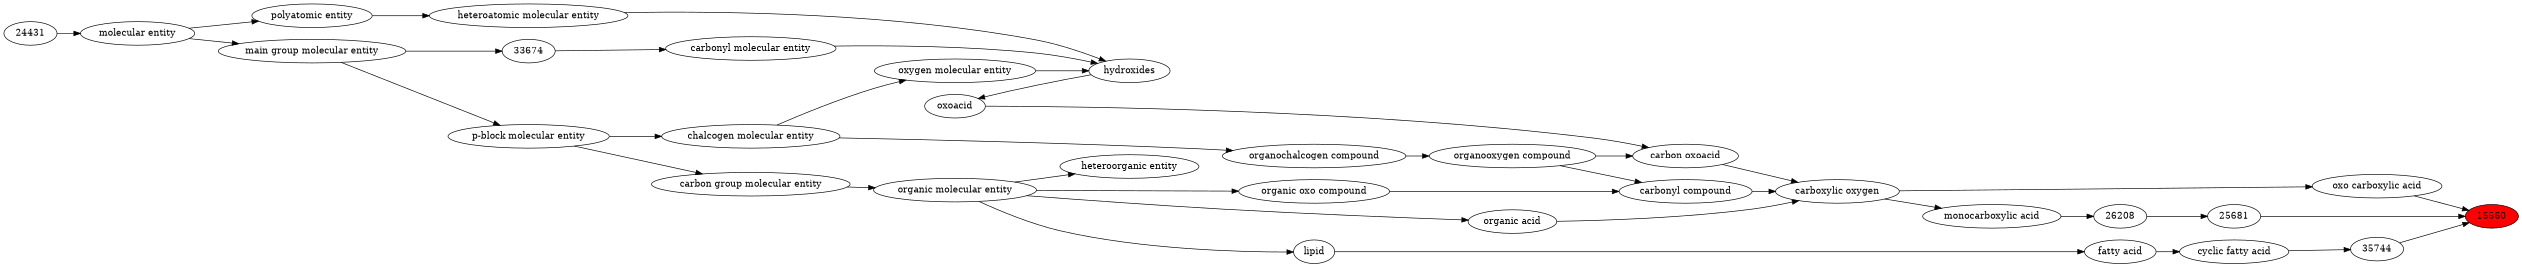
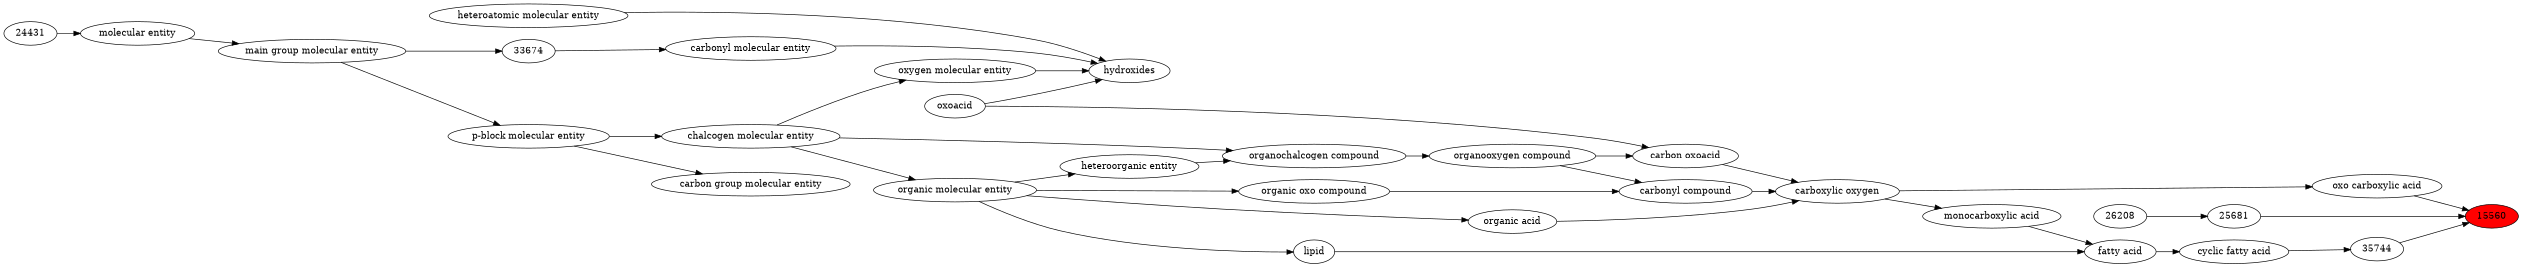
(312, 16) -> none
(1038, 85) -> (1040, 93)
none -> (1209, 162)
(858, 187) -> (850, 162)
(2074, 216) -> (2057, 234)
